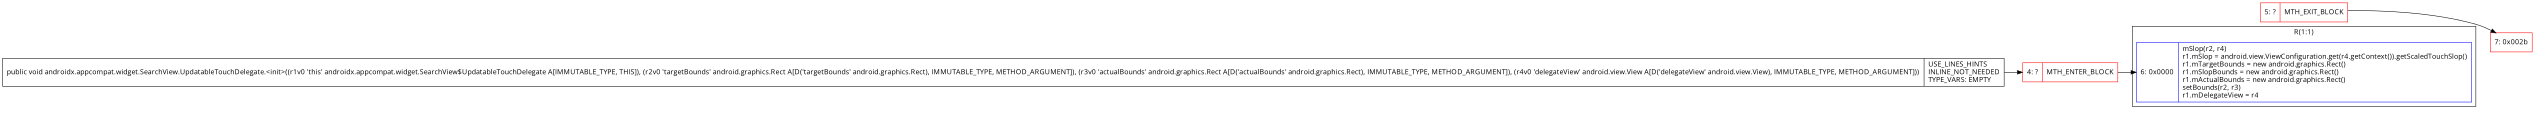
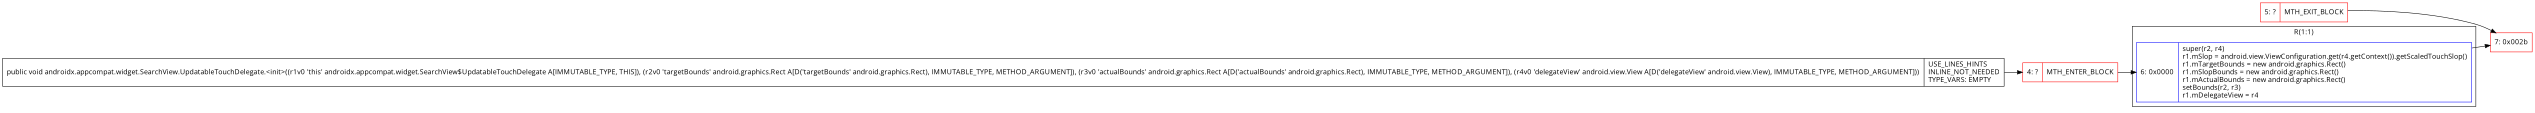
none -> (2479, 47)
(2205, 49) -> (2204, 49)
